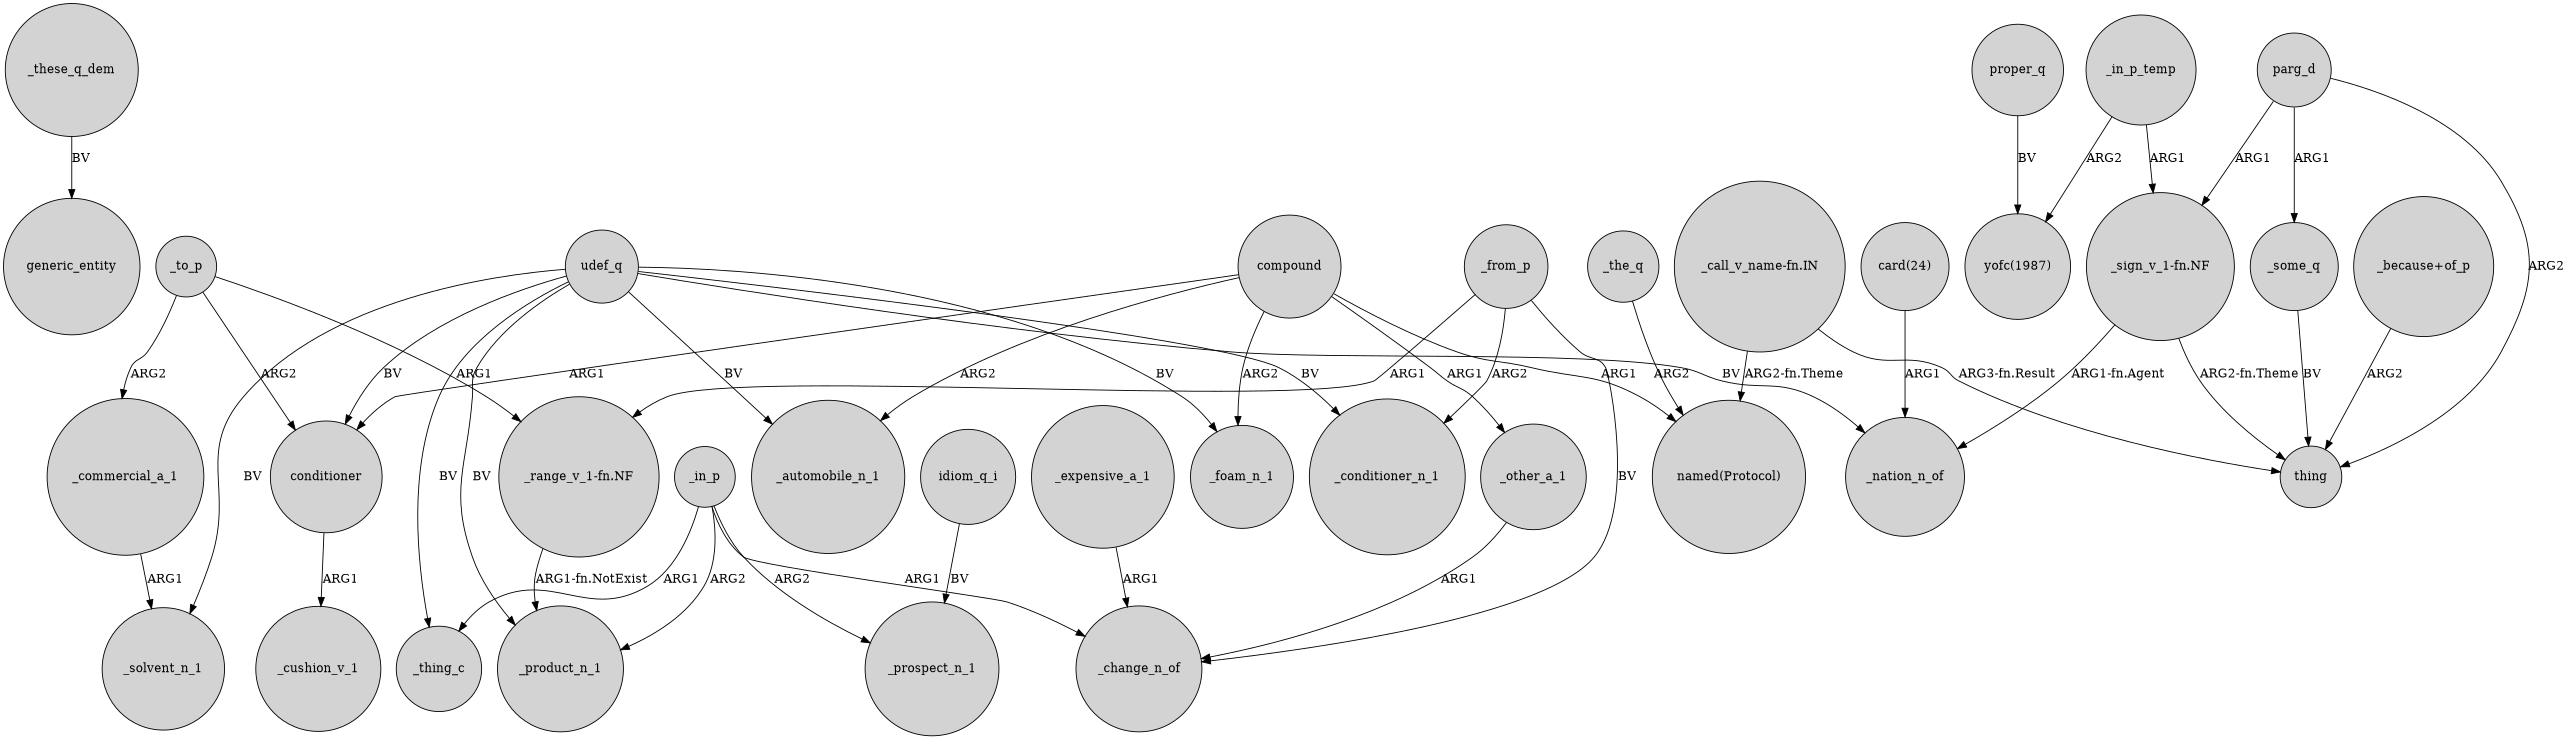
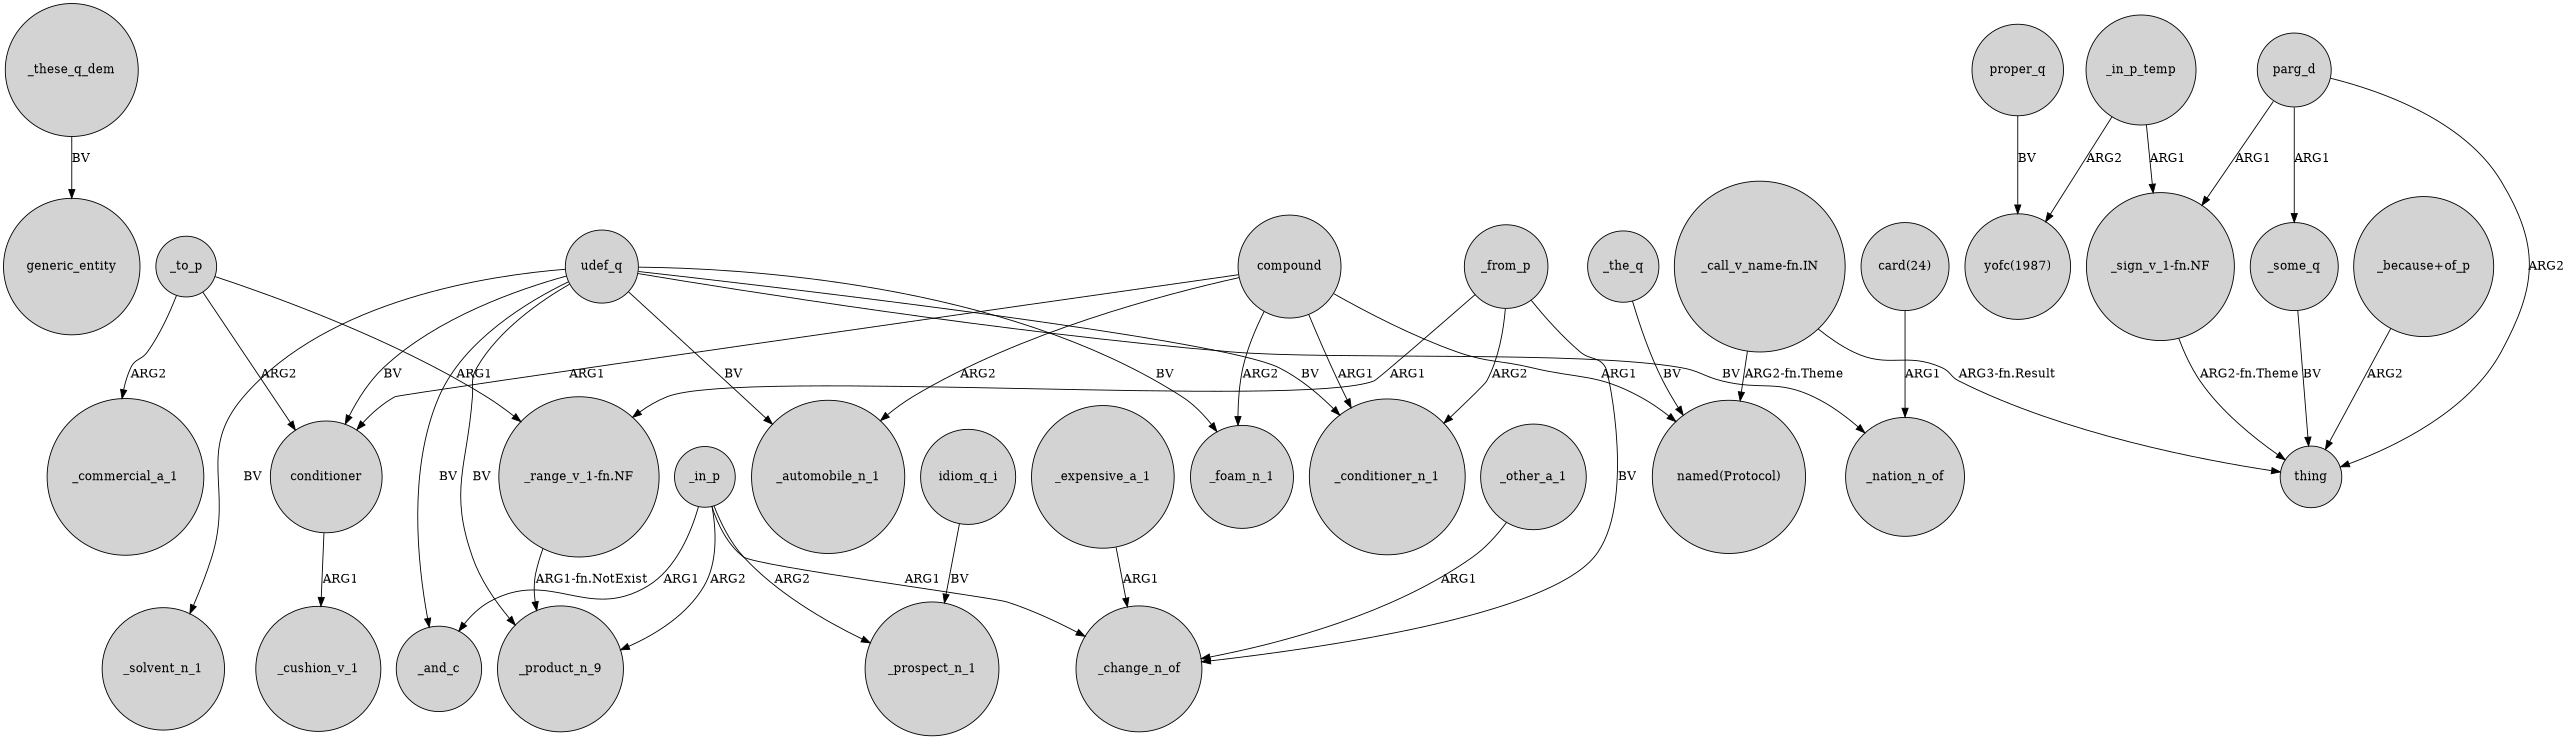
(1422, 362) -> (1329, 362)
(1672, 374) -> (1672, 374)
(2046, 392) -> none
(145, 577) -> none
(439, 669) -> (439, 669)
(560, 669) -> (560, 669)
